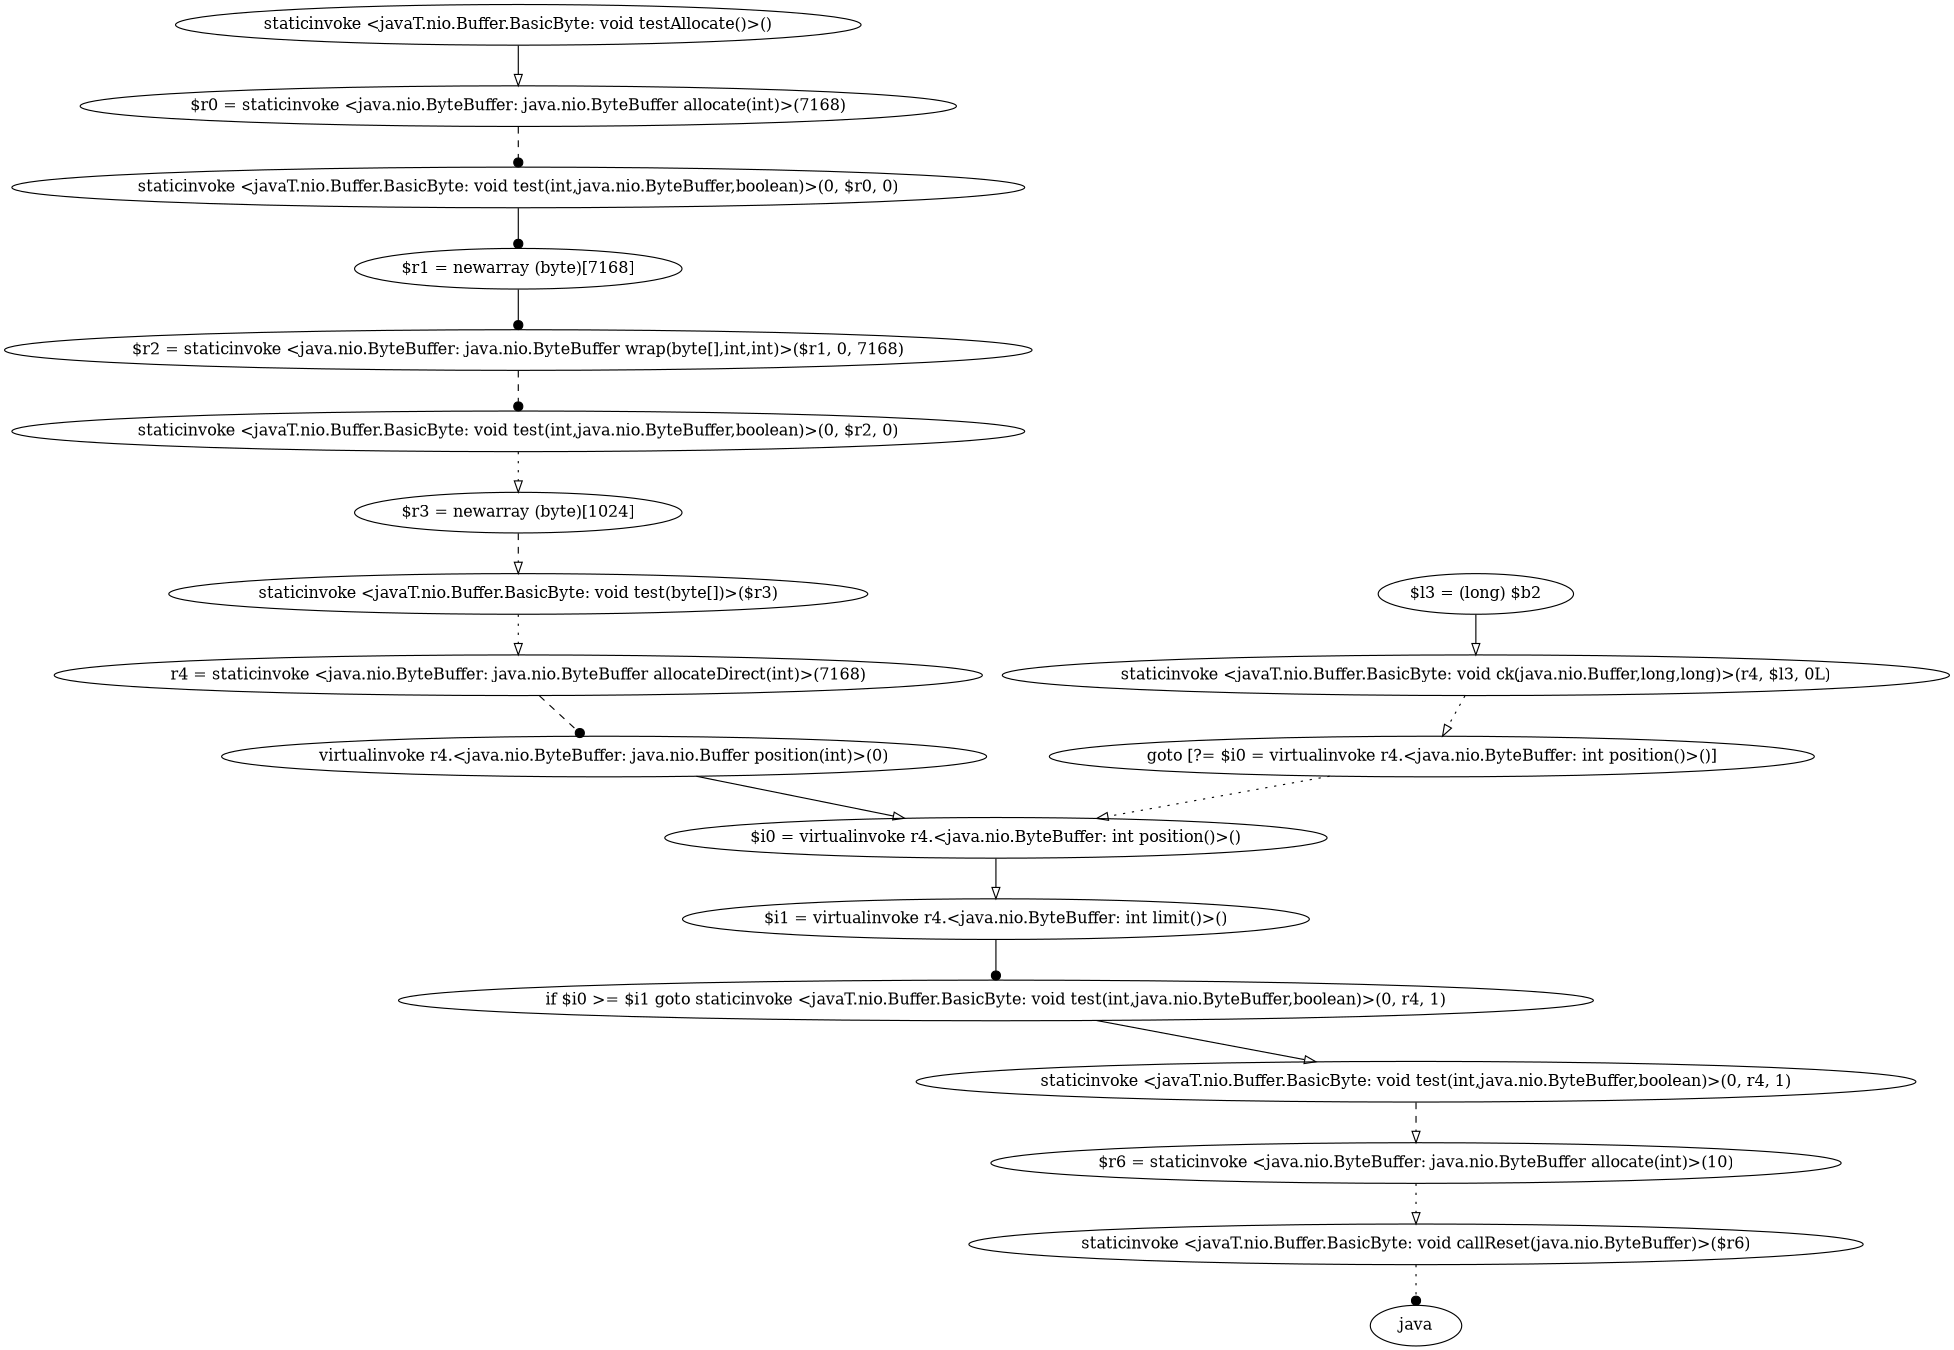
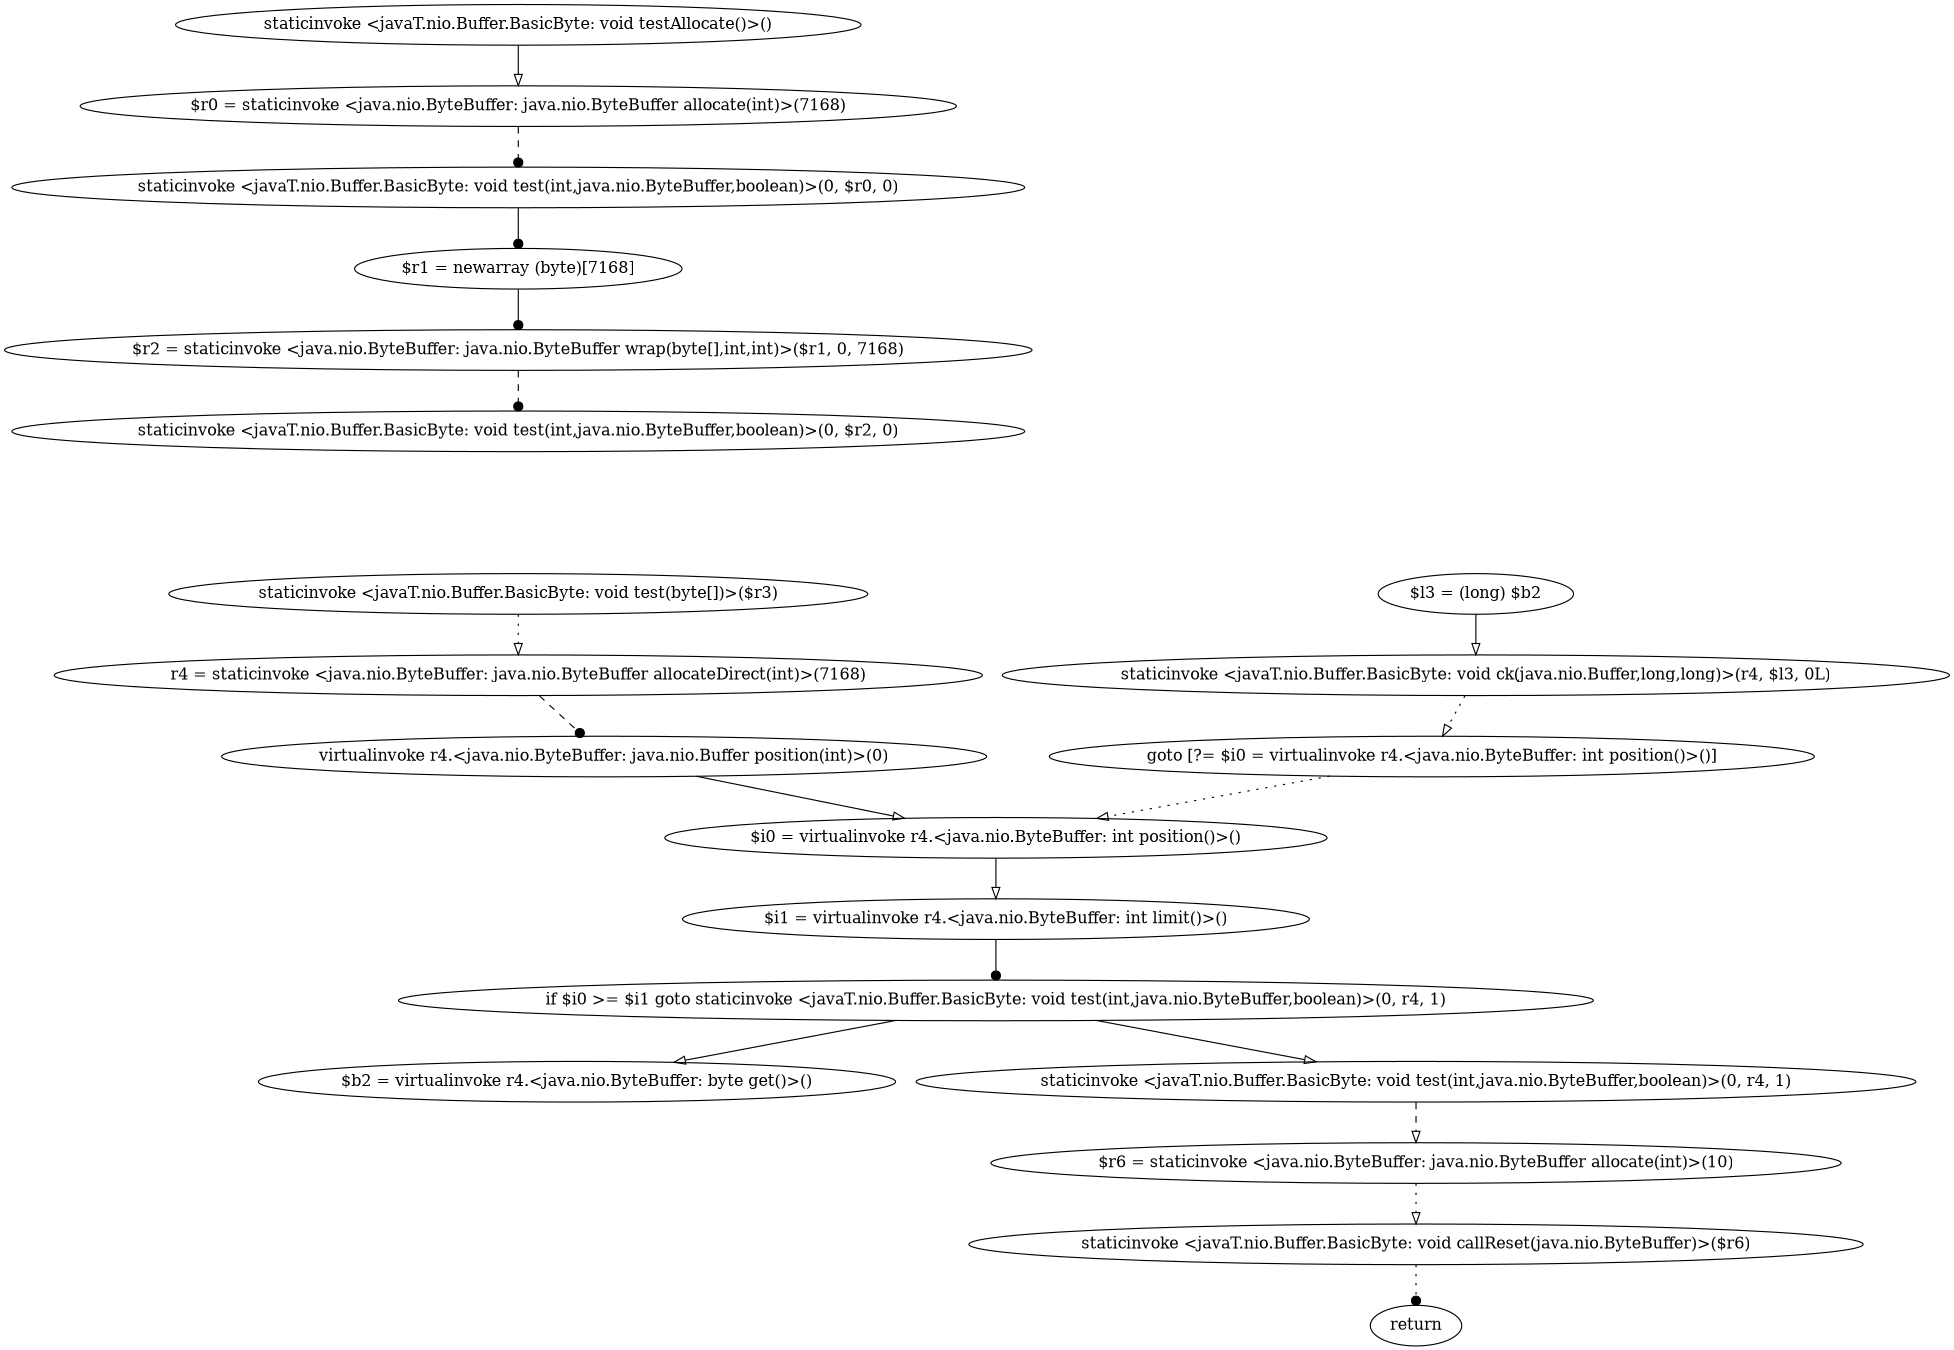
(518, 513) -> none
none -> (577, 1082)
(1416, 1326) -> (1416, 1326)
